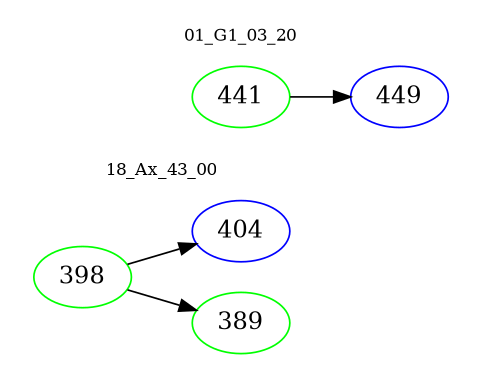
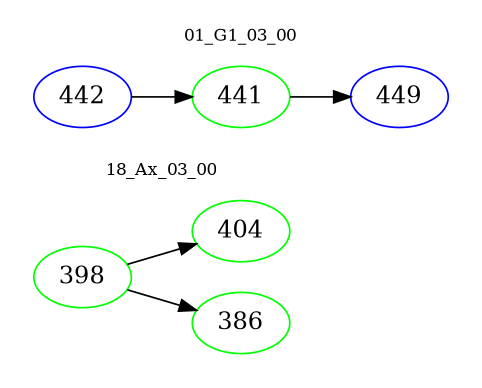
(241, 37) -> (241, 37)
none -> (83, 97)
(162, 171) -> (162, 171)
(241, 231) -> (241, 231)
(241, 323) -> (241, 323)
